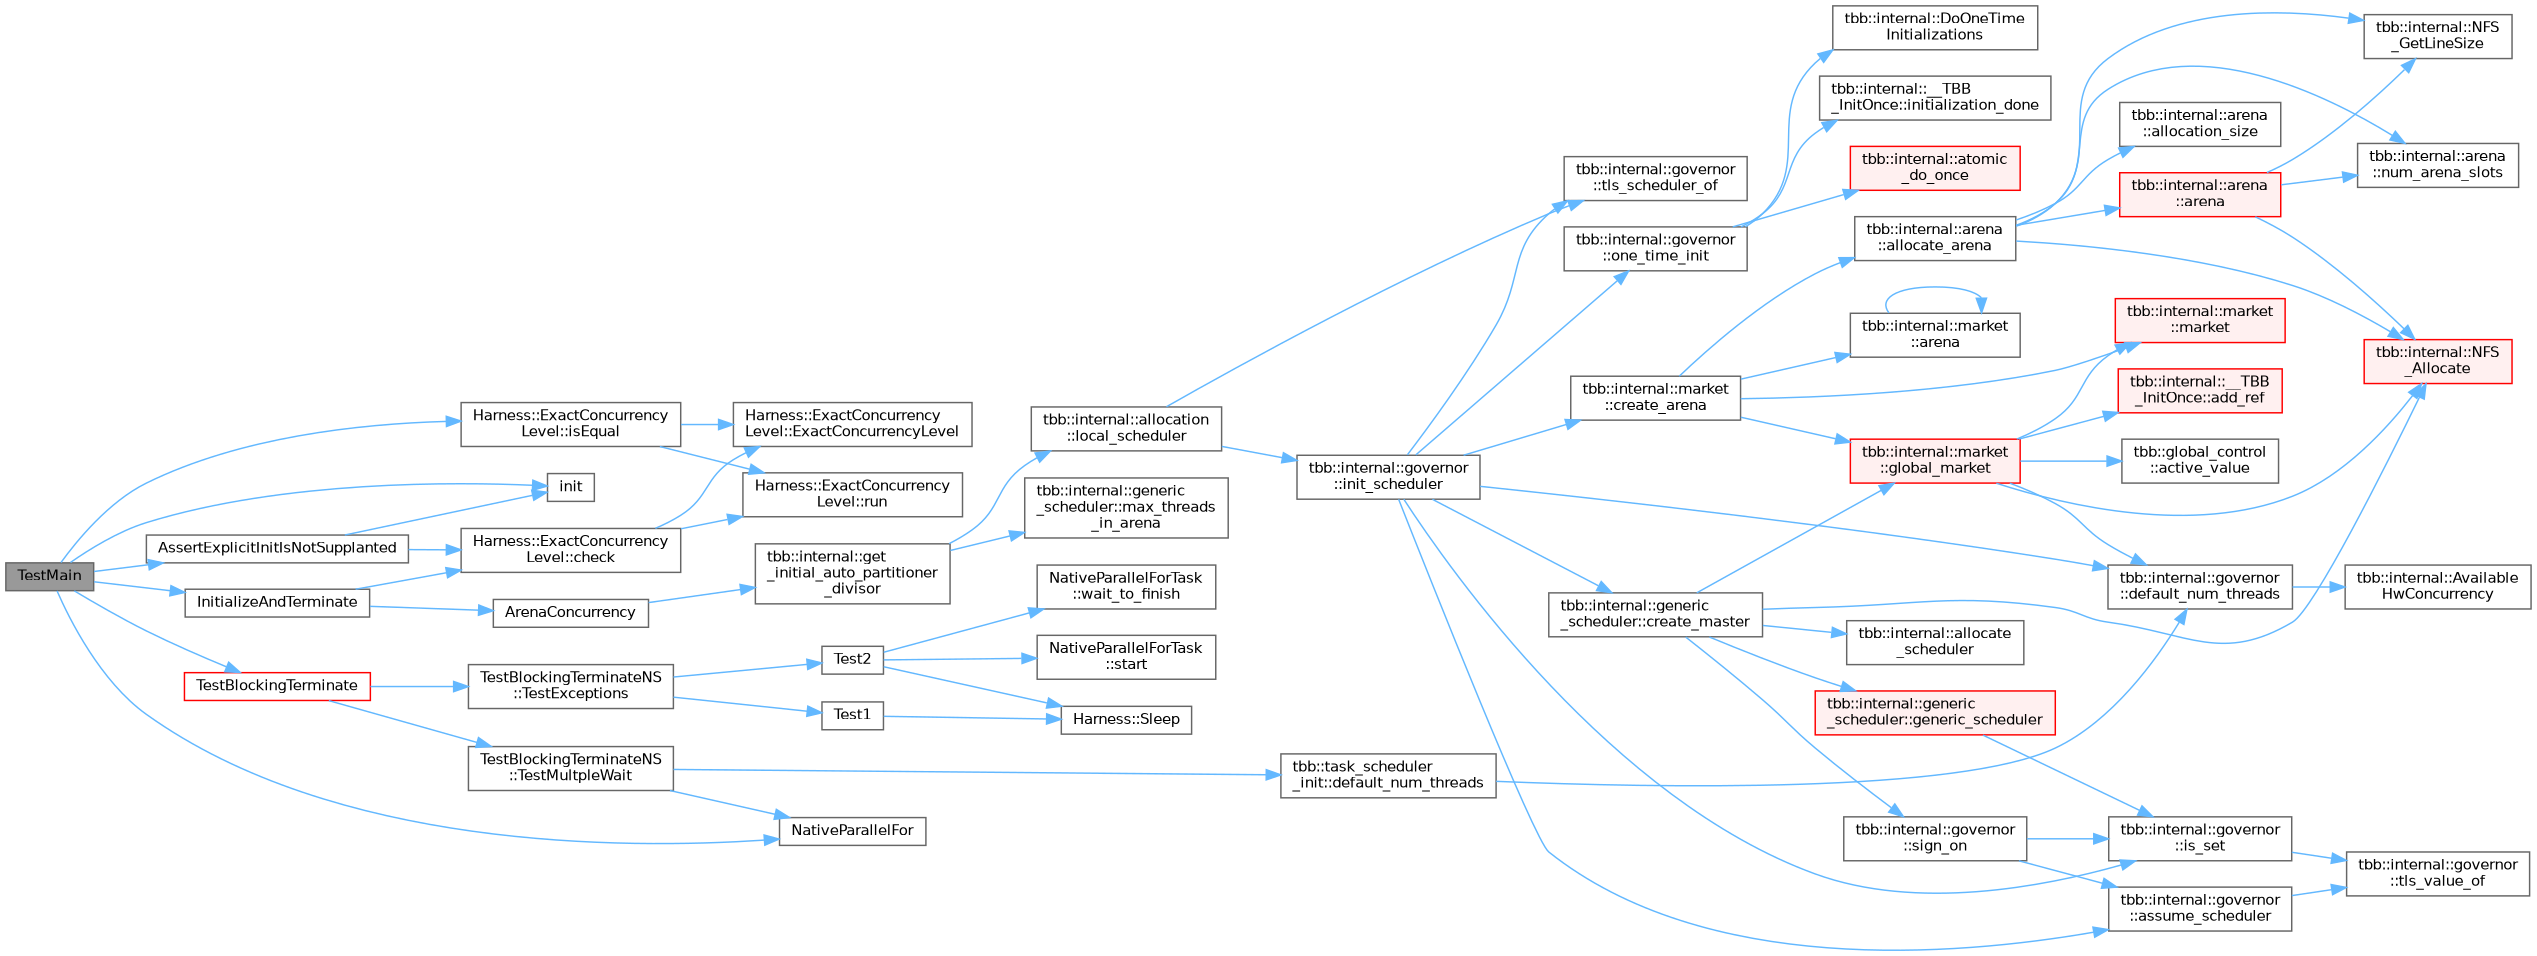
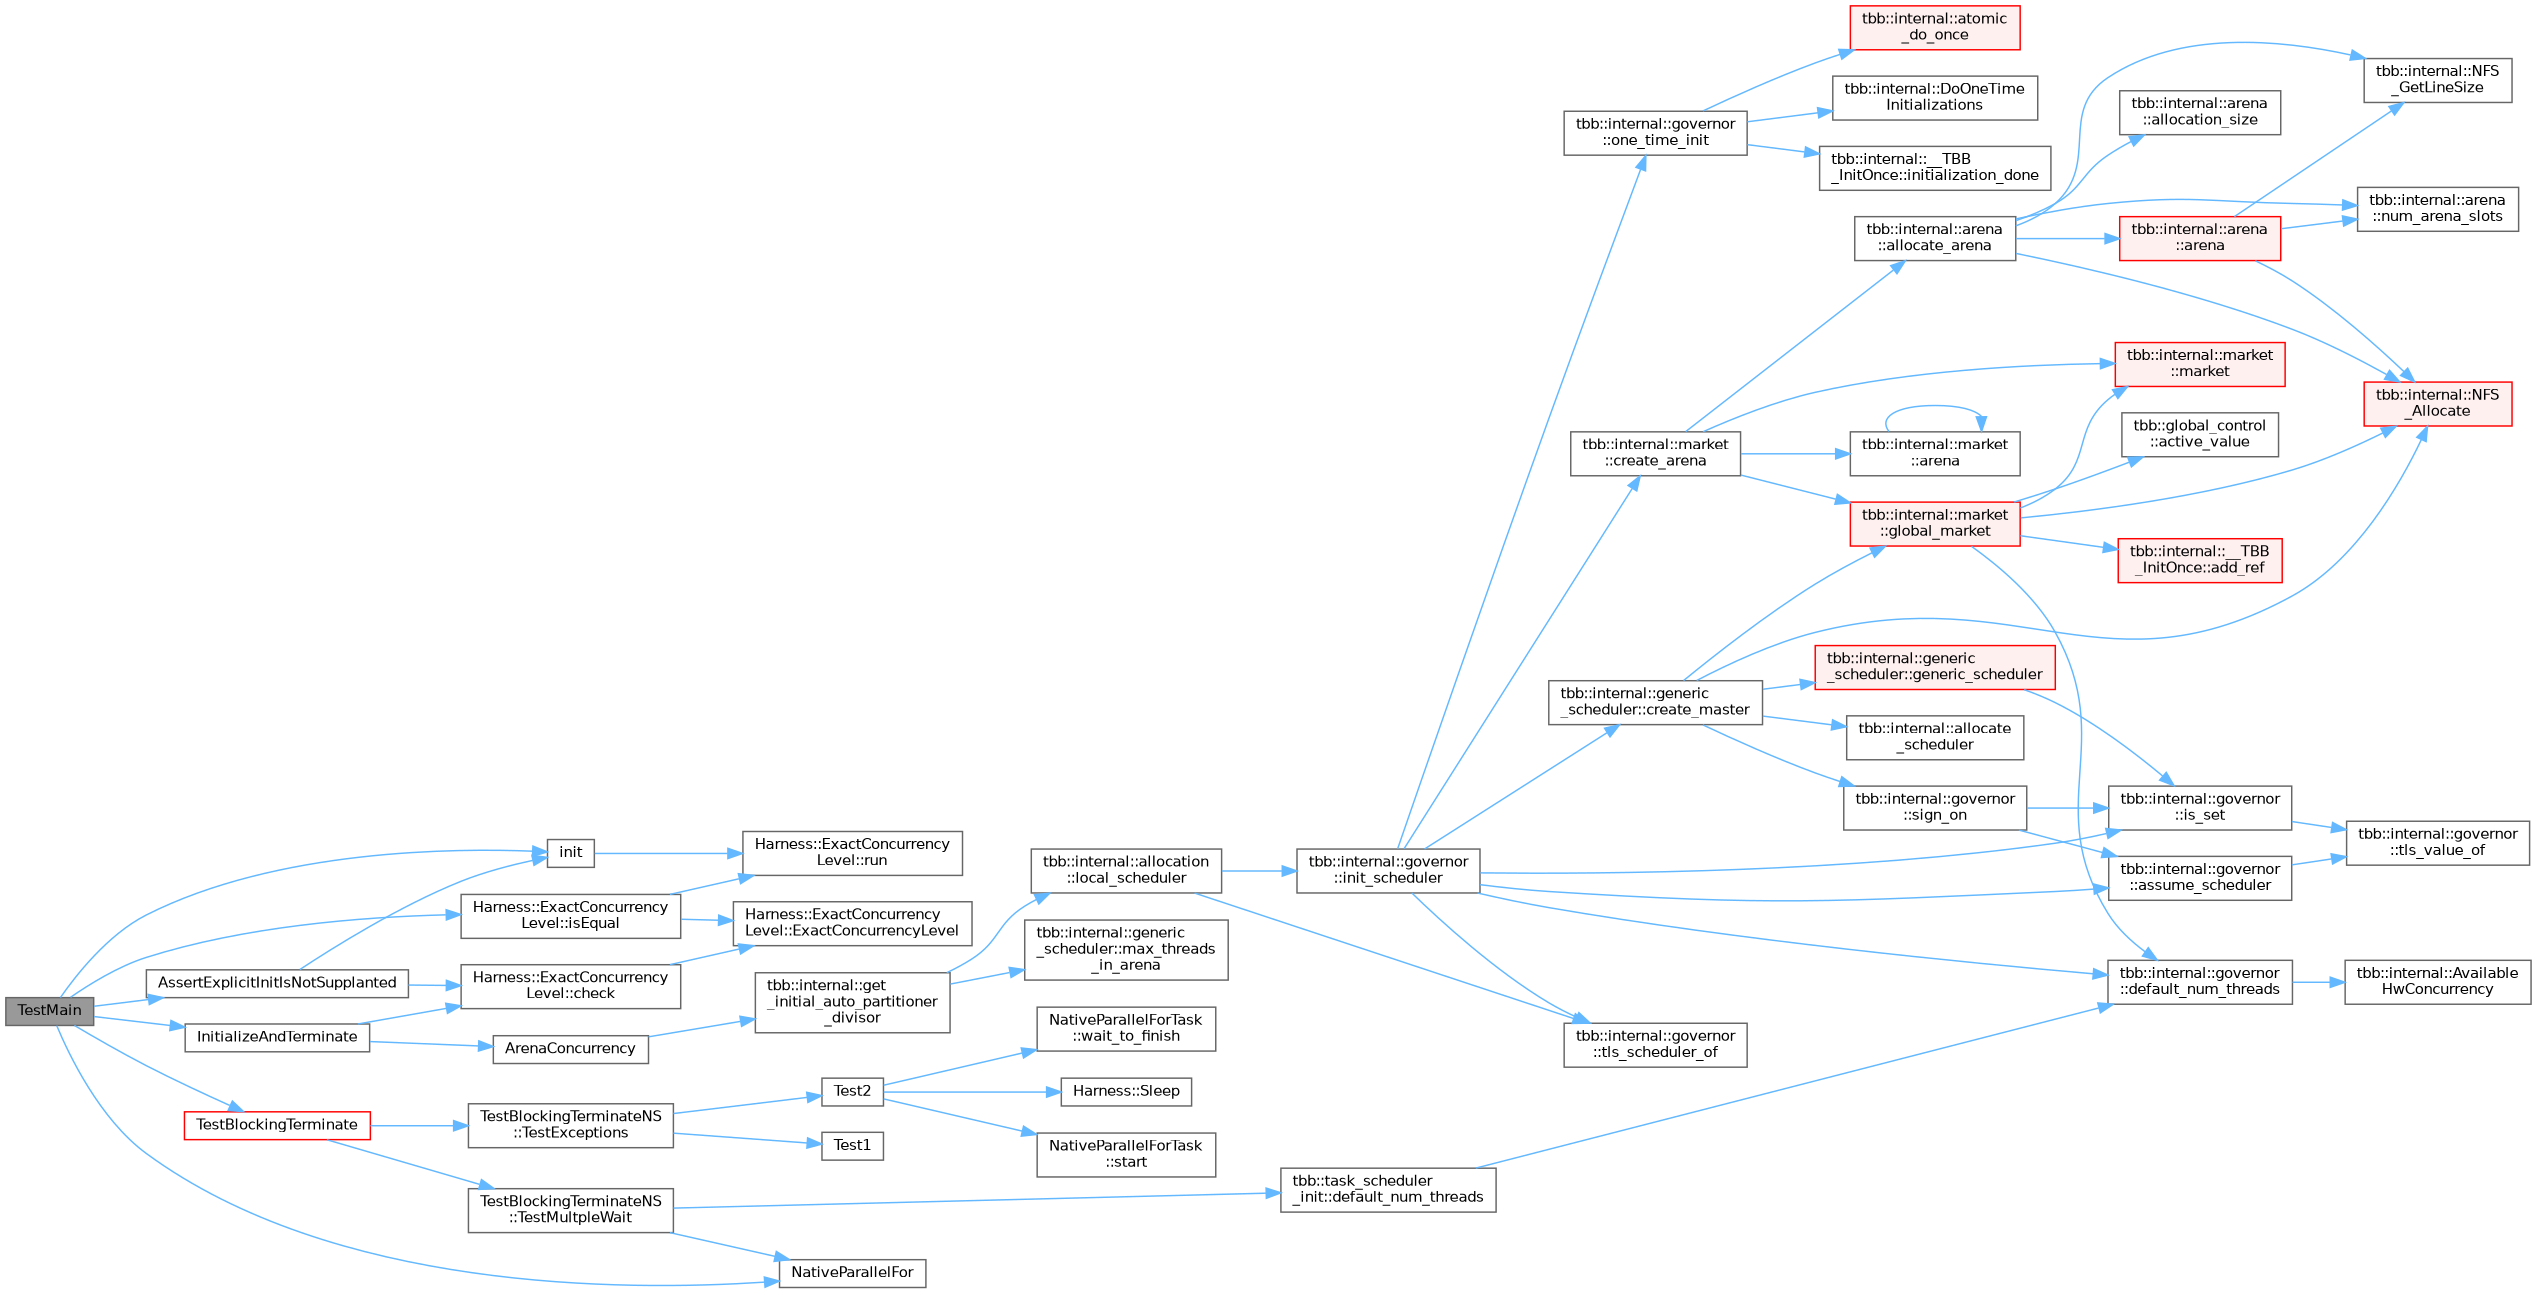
(704, 524) -> (661, 853)
(965, 718) -> none
